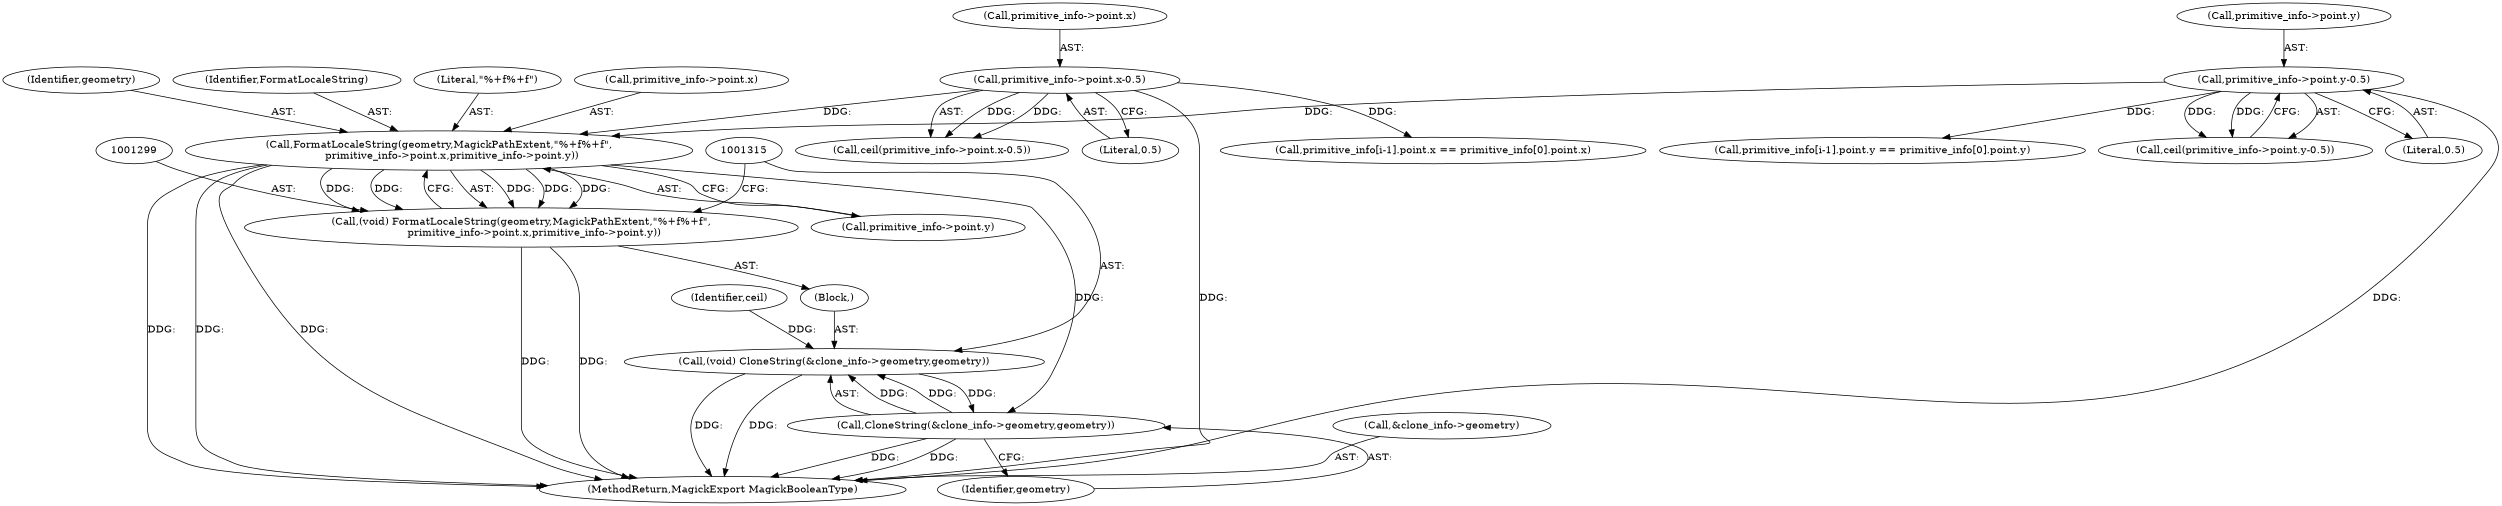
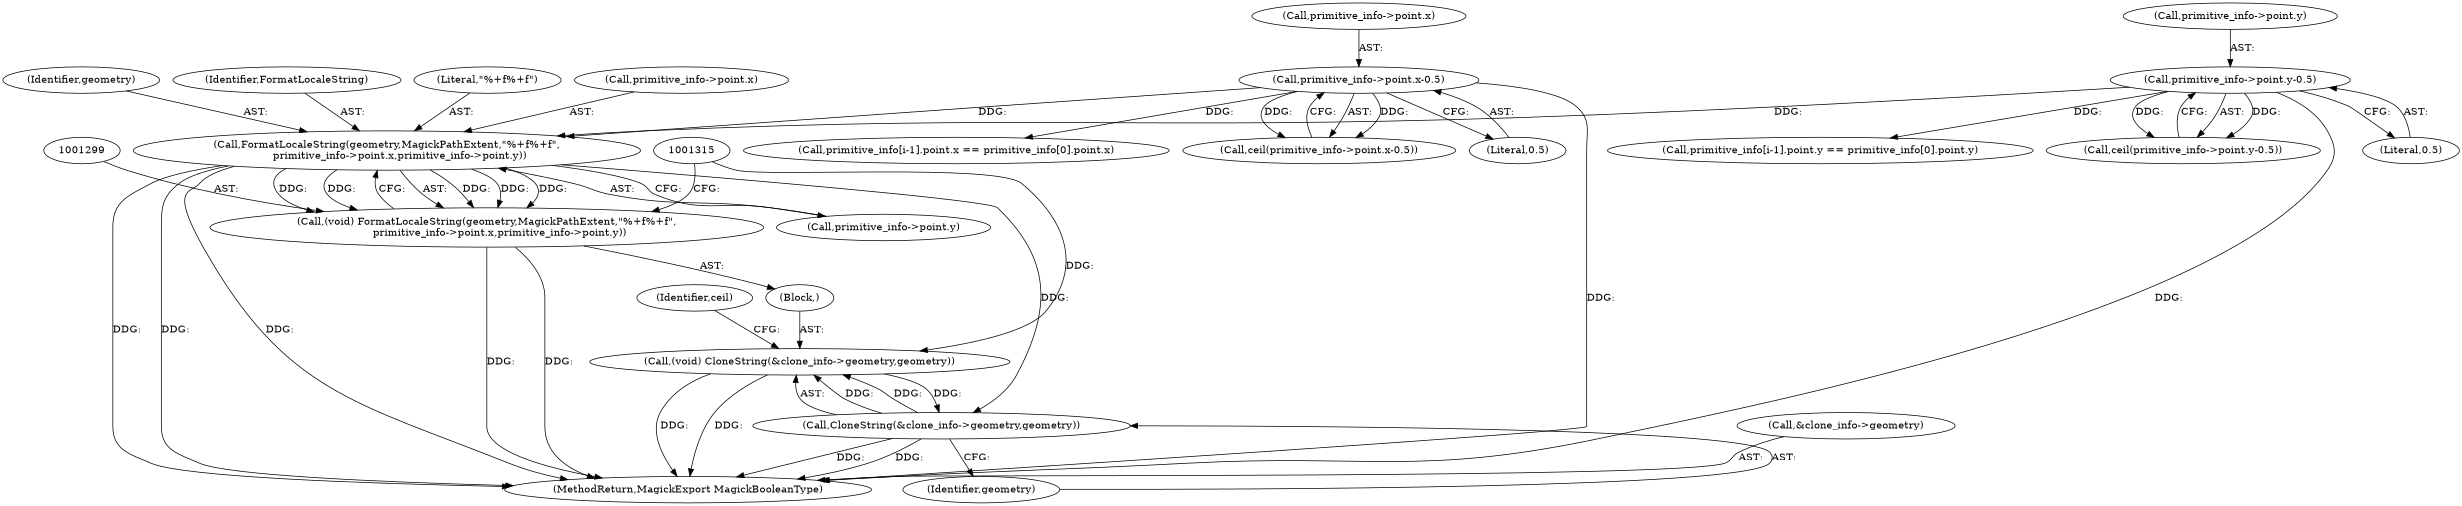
none -> (1307, 116)
(1114, 266) -> (1082, 266)
(804, 330) -> (769, 330)
